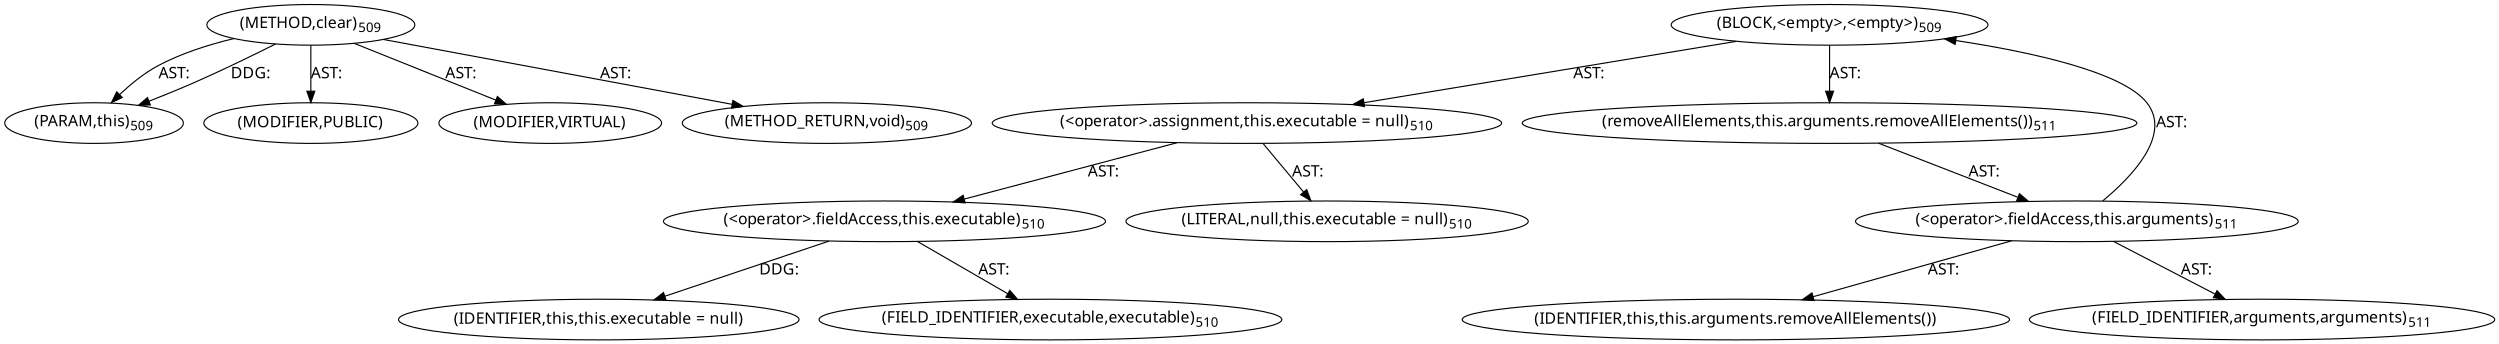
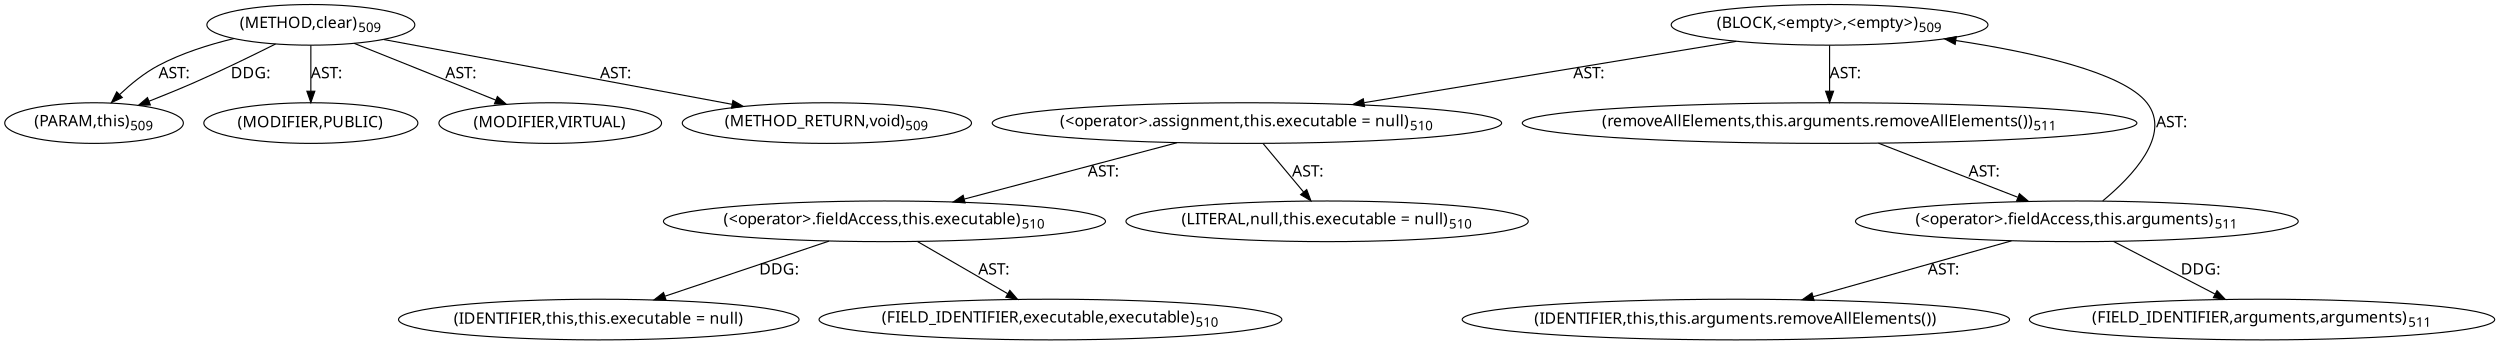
(2199, 270) -> (2203, 270)
